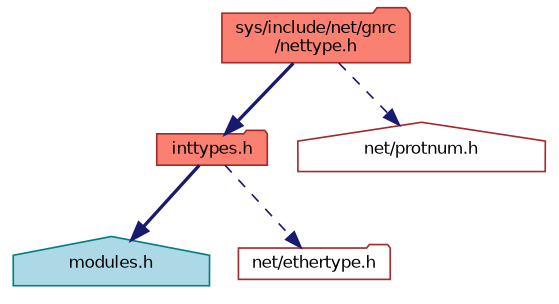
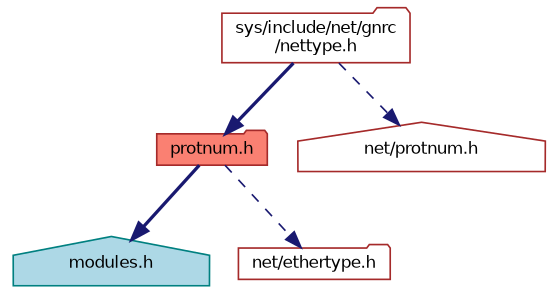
(316, 38) -> (316, 38)
(212, 150) -> (212, 150)
